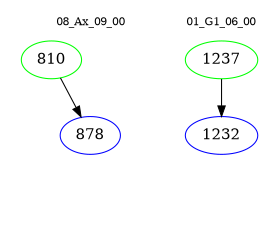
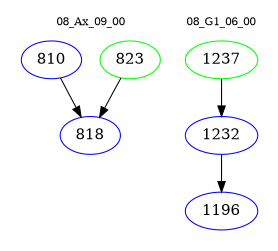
(222, 23) -> (222, 23)
(51, 60) -> (51, 60)
none -> (130, 60)
(90, 135) -> (90, 135)
none -> (222, 211)
